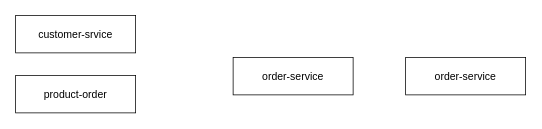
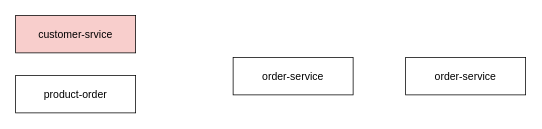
(75, 34) -> (75, 34)
